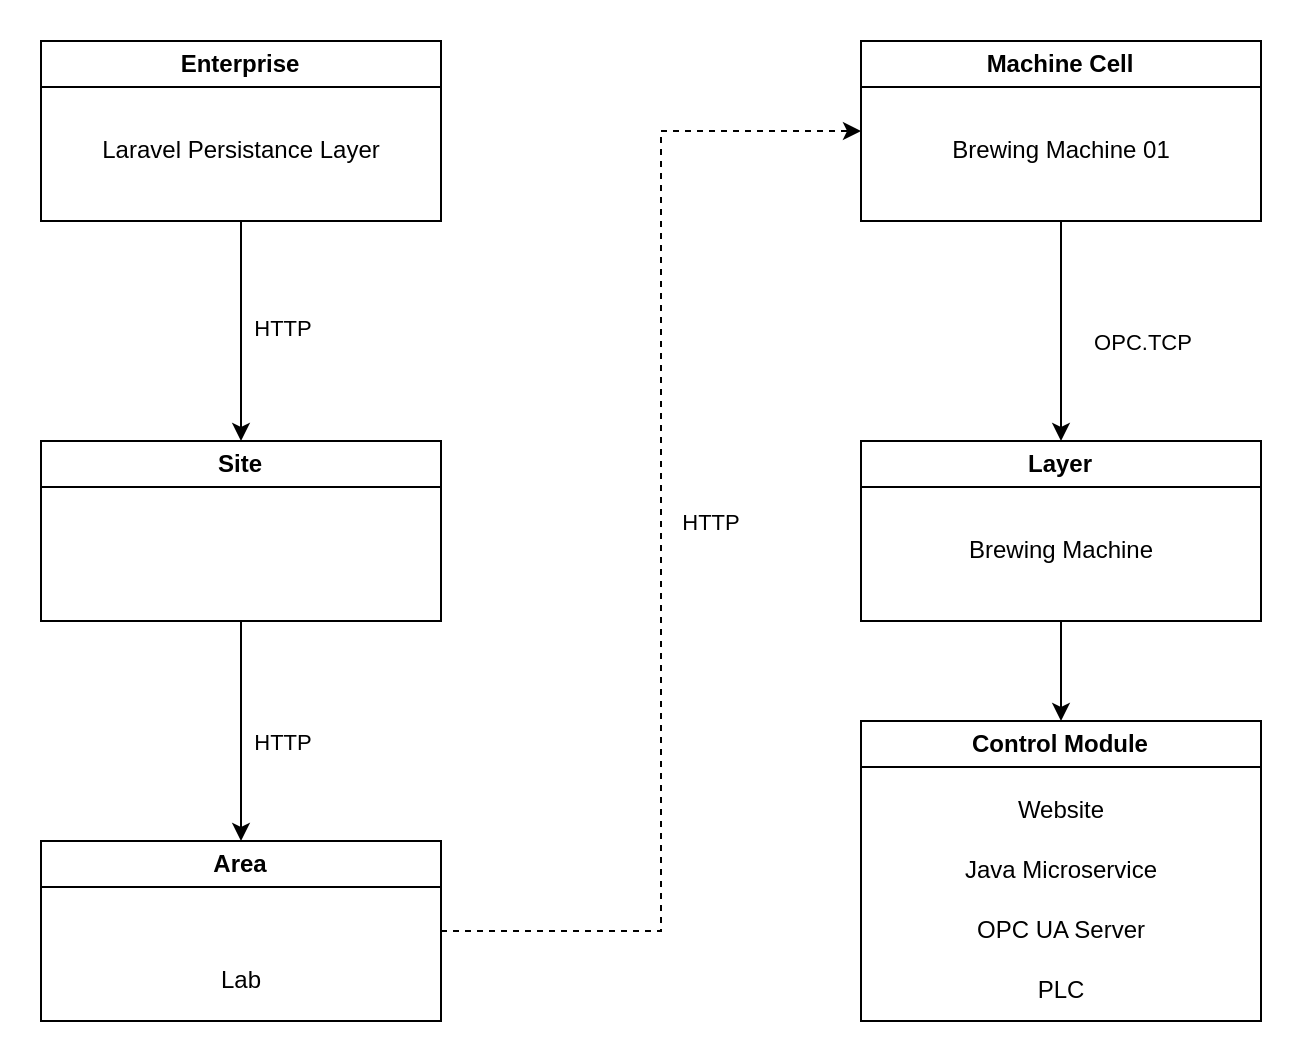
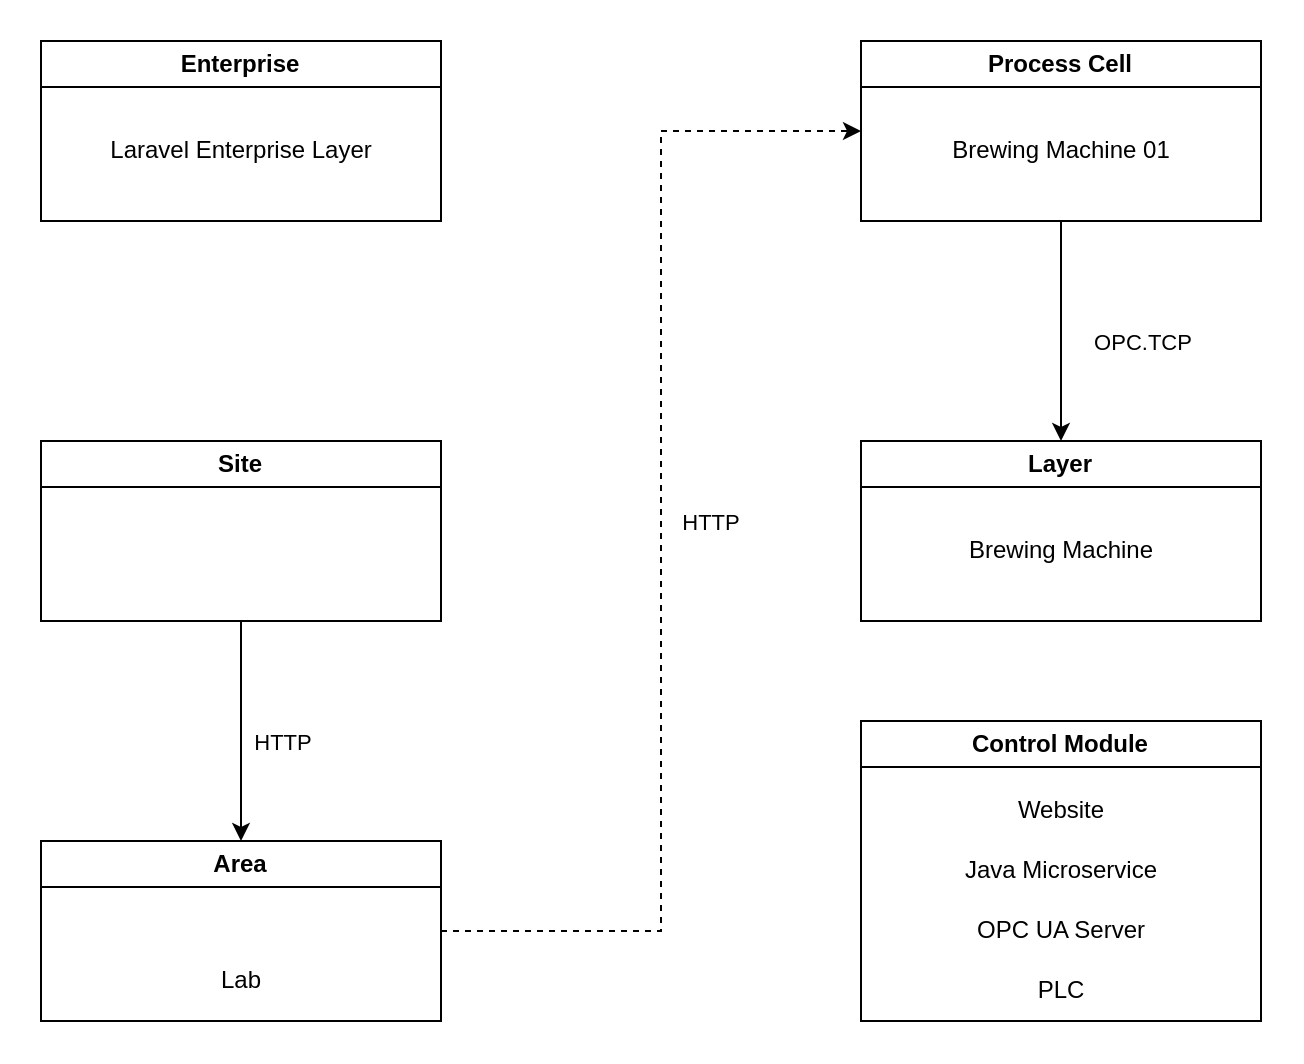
(1061, 65) -> (1061, 65)
(242, 151) -> (242, 151)
(241, 326) -> none
(1061, 666) -> none
